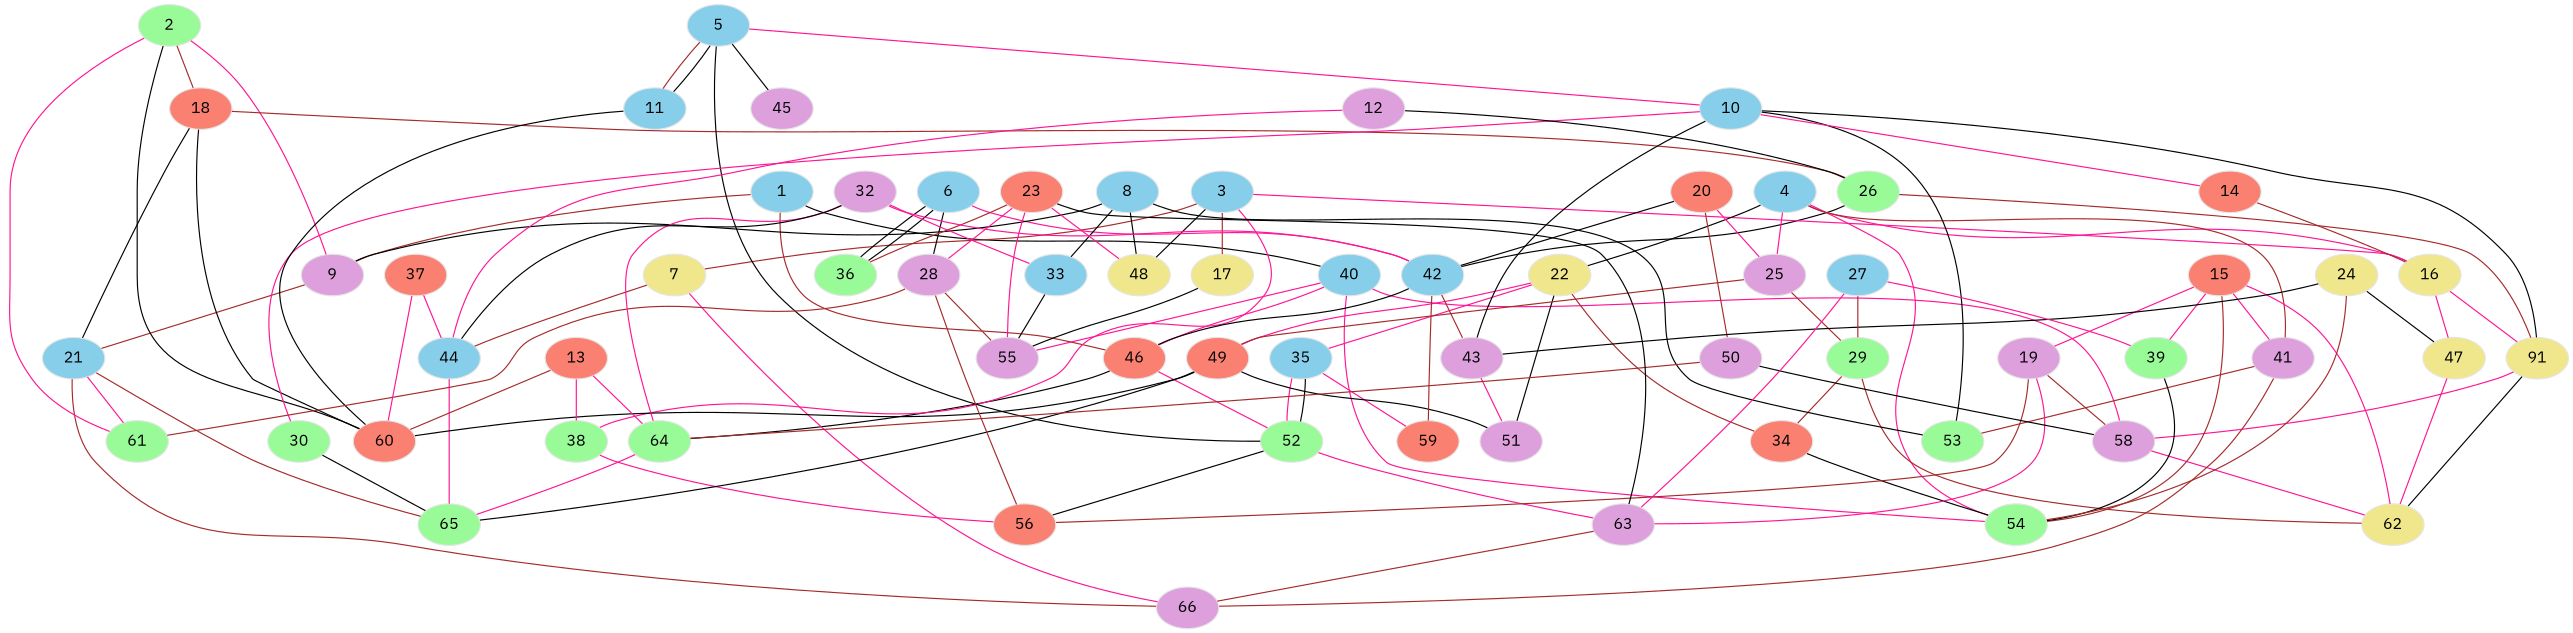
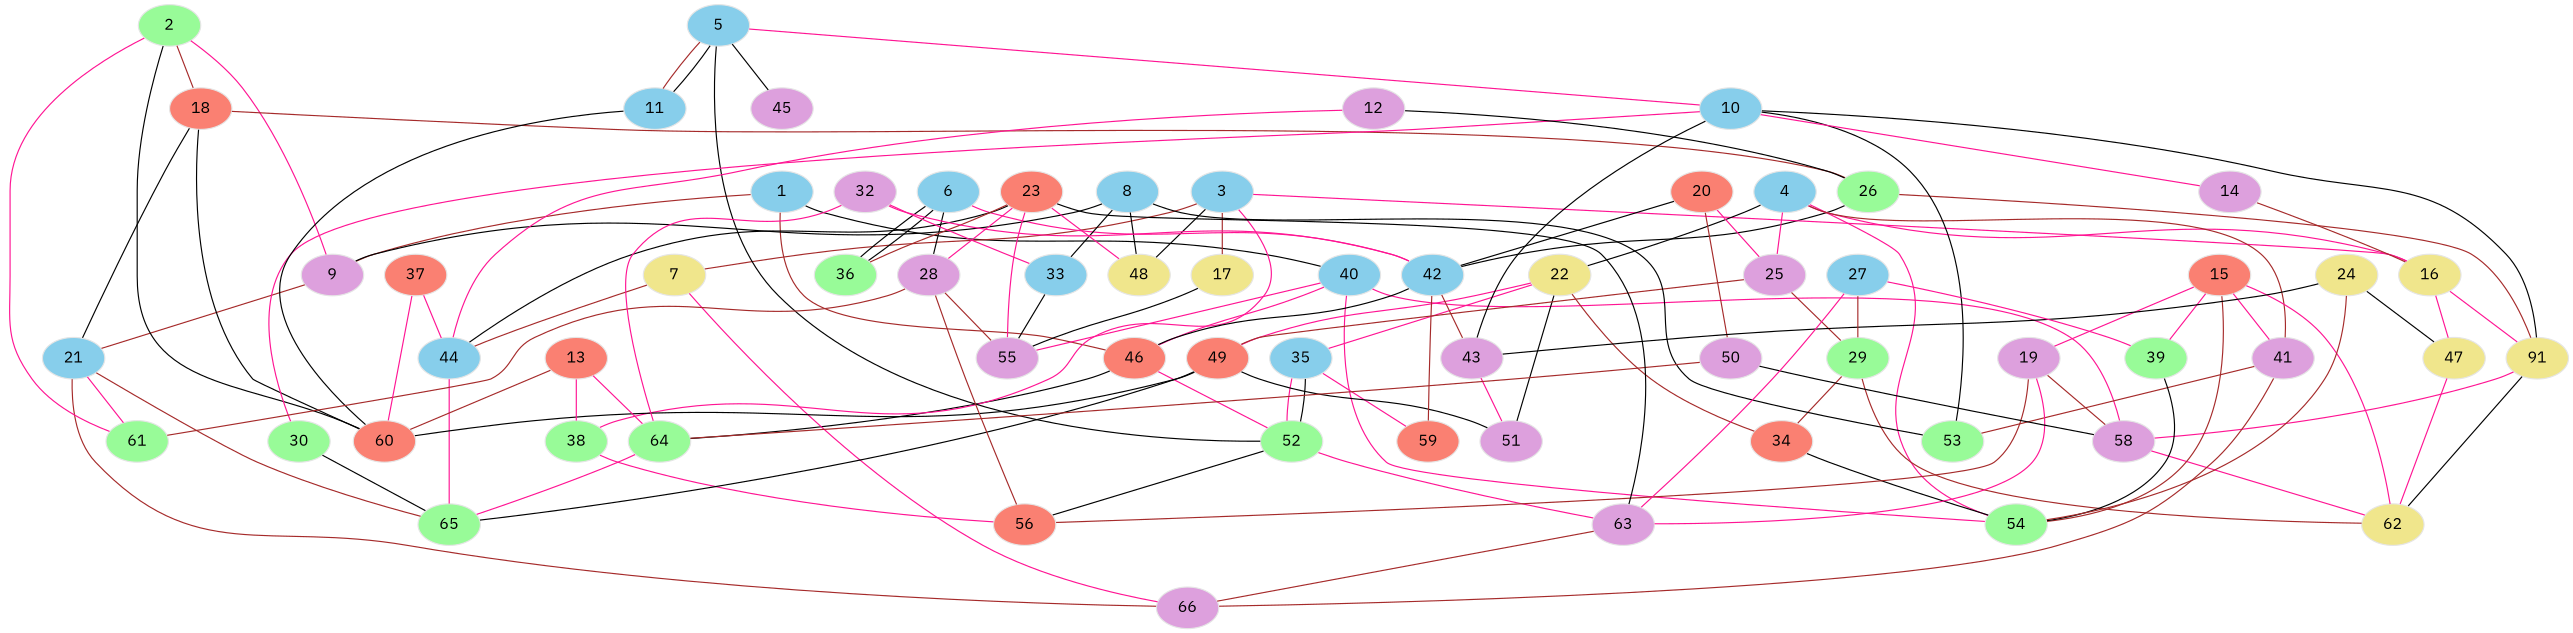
(2230, 192) -> (2230, 192)
(613, 232) -> (714, 236)
